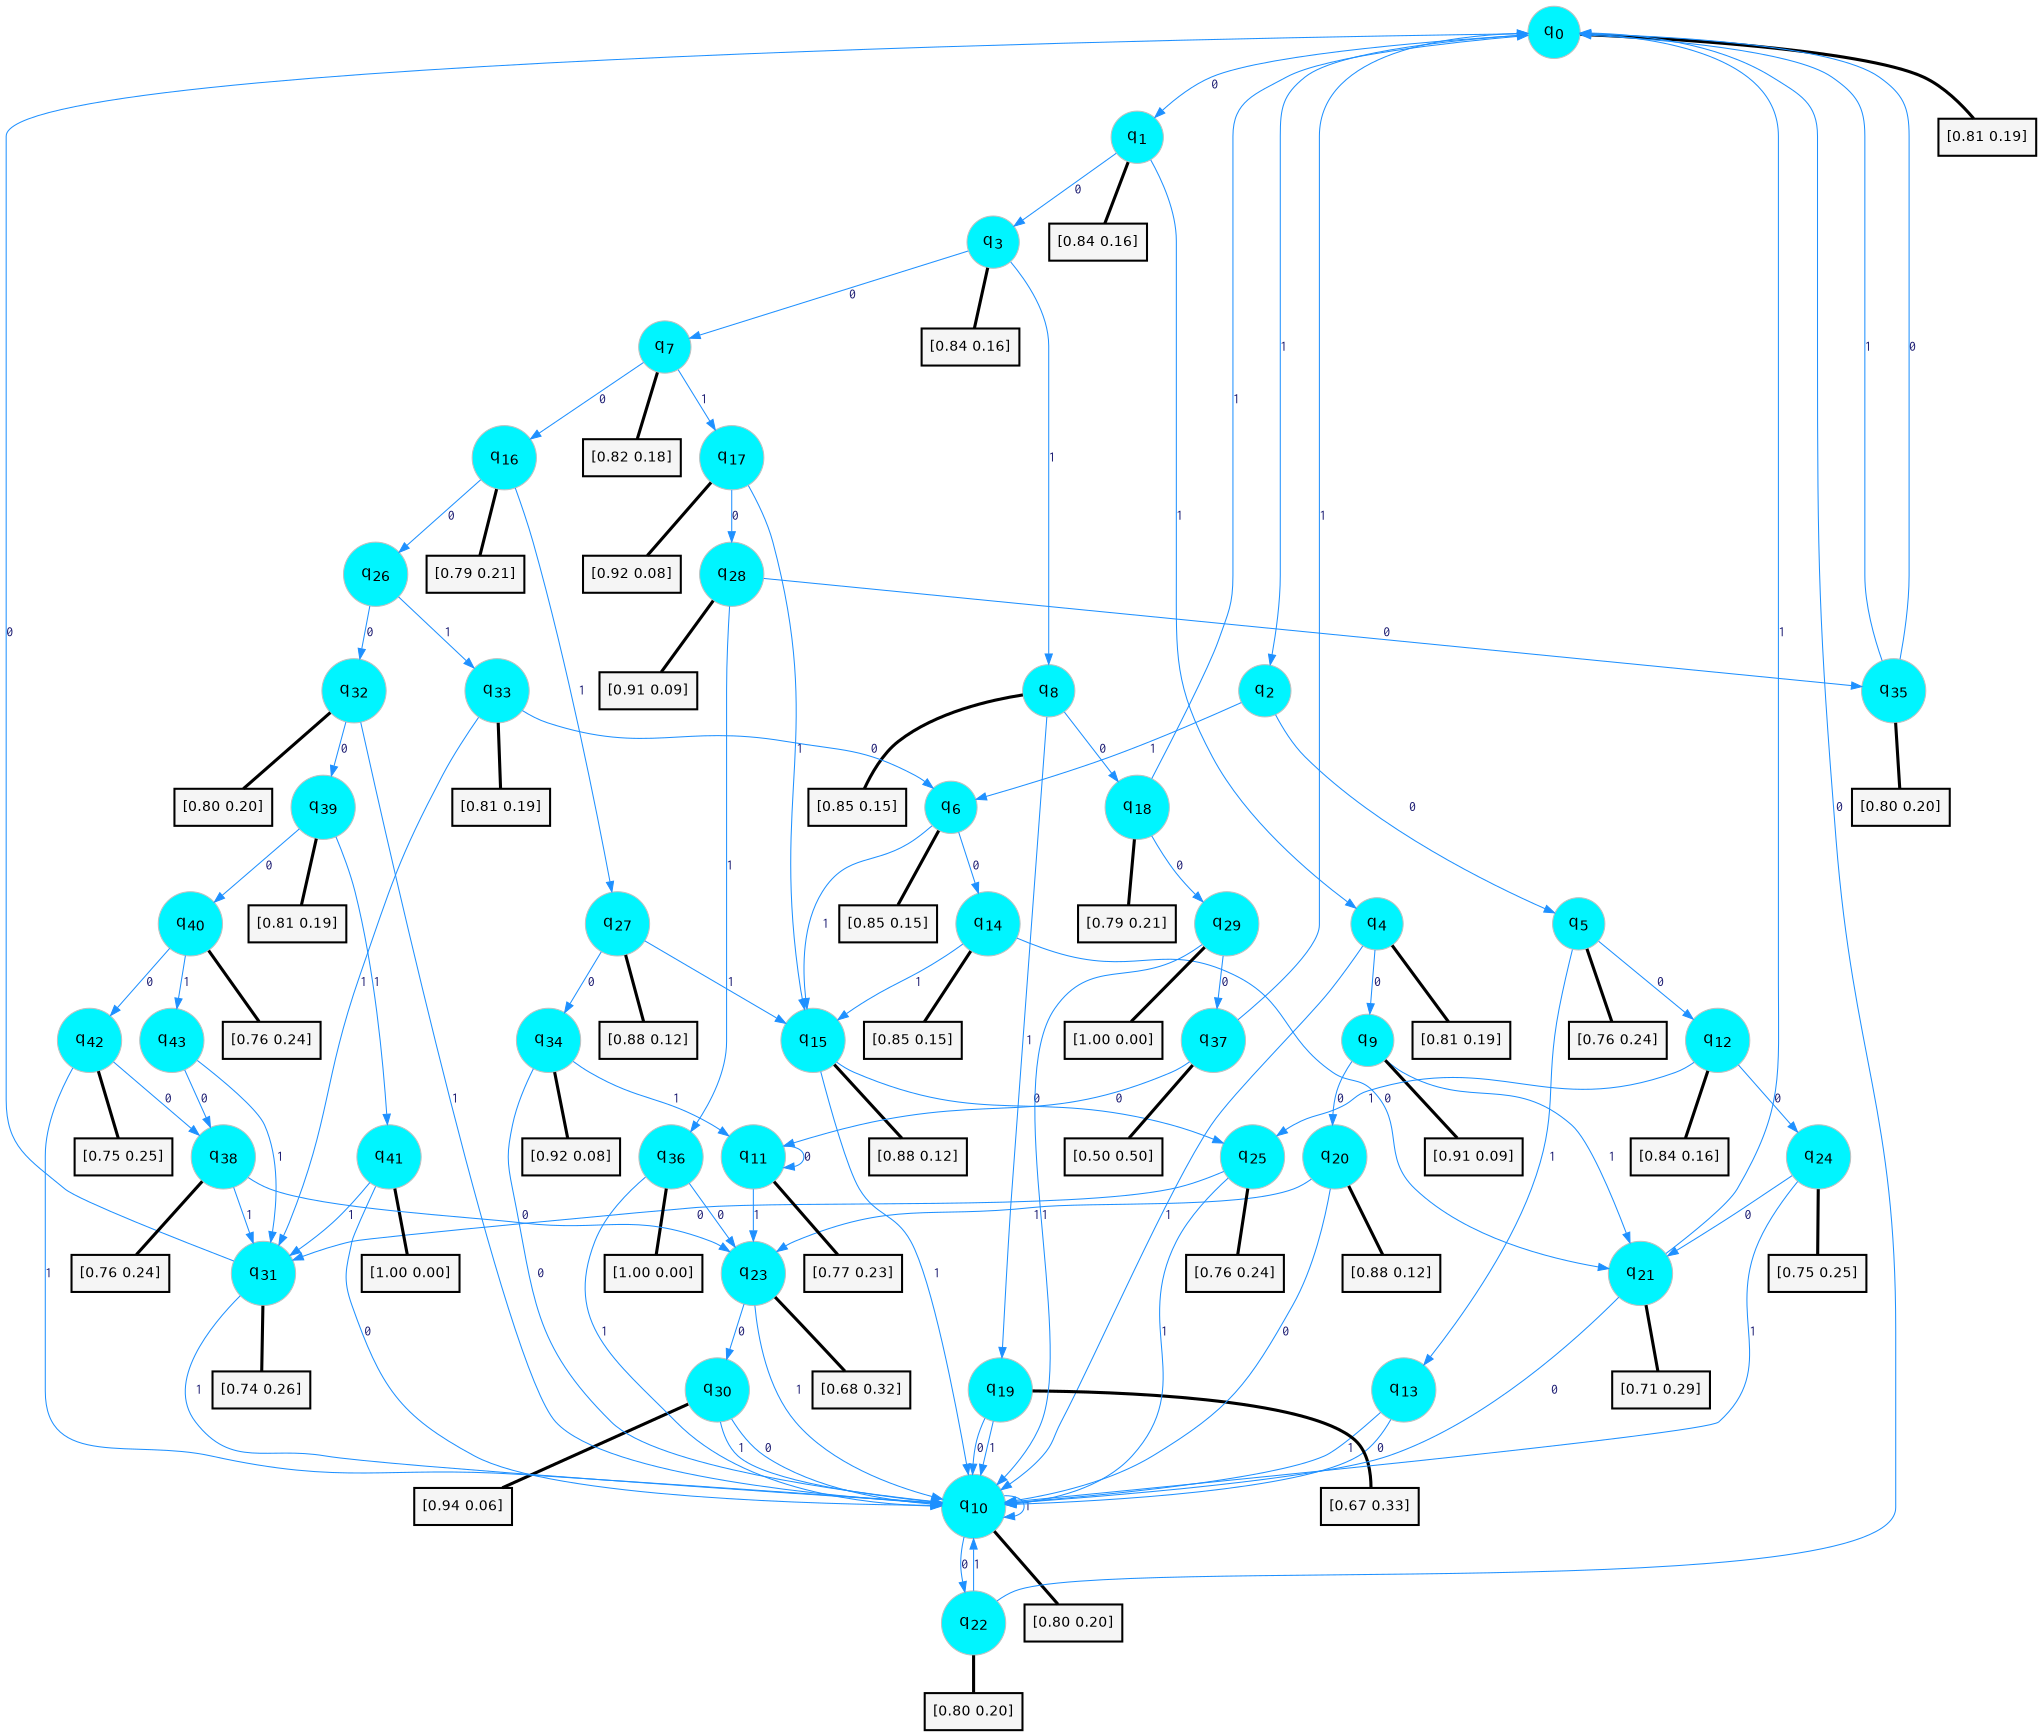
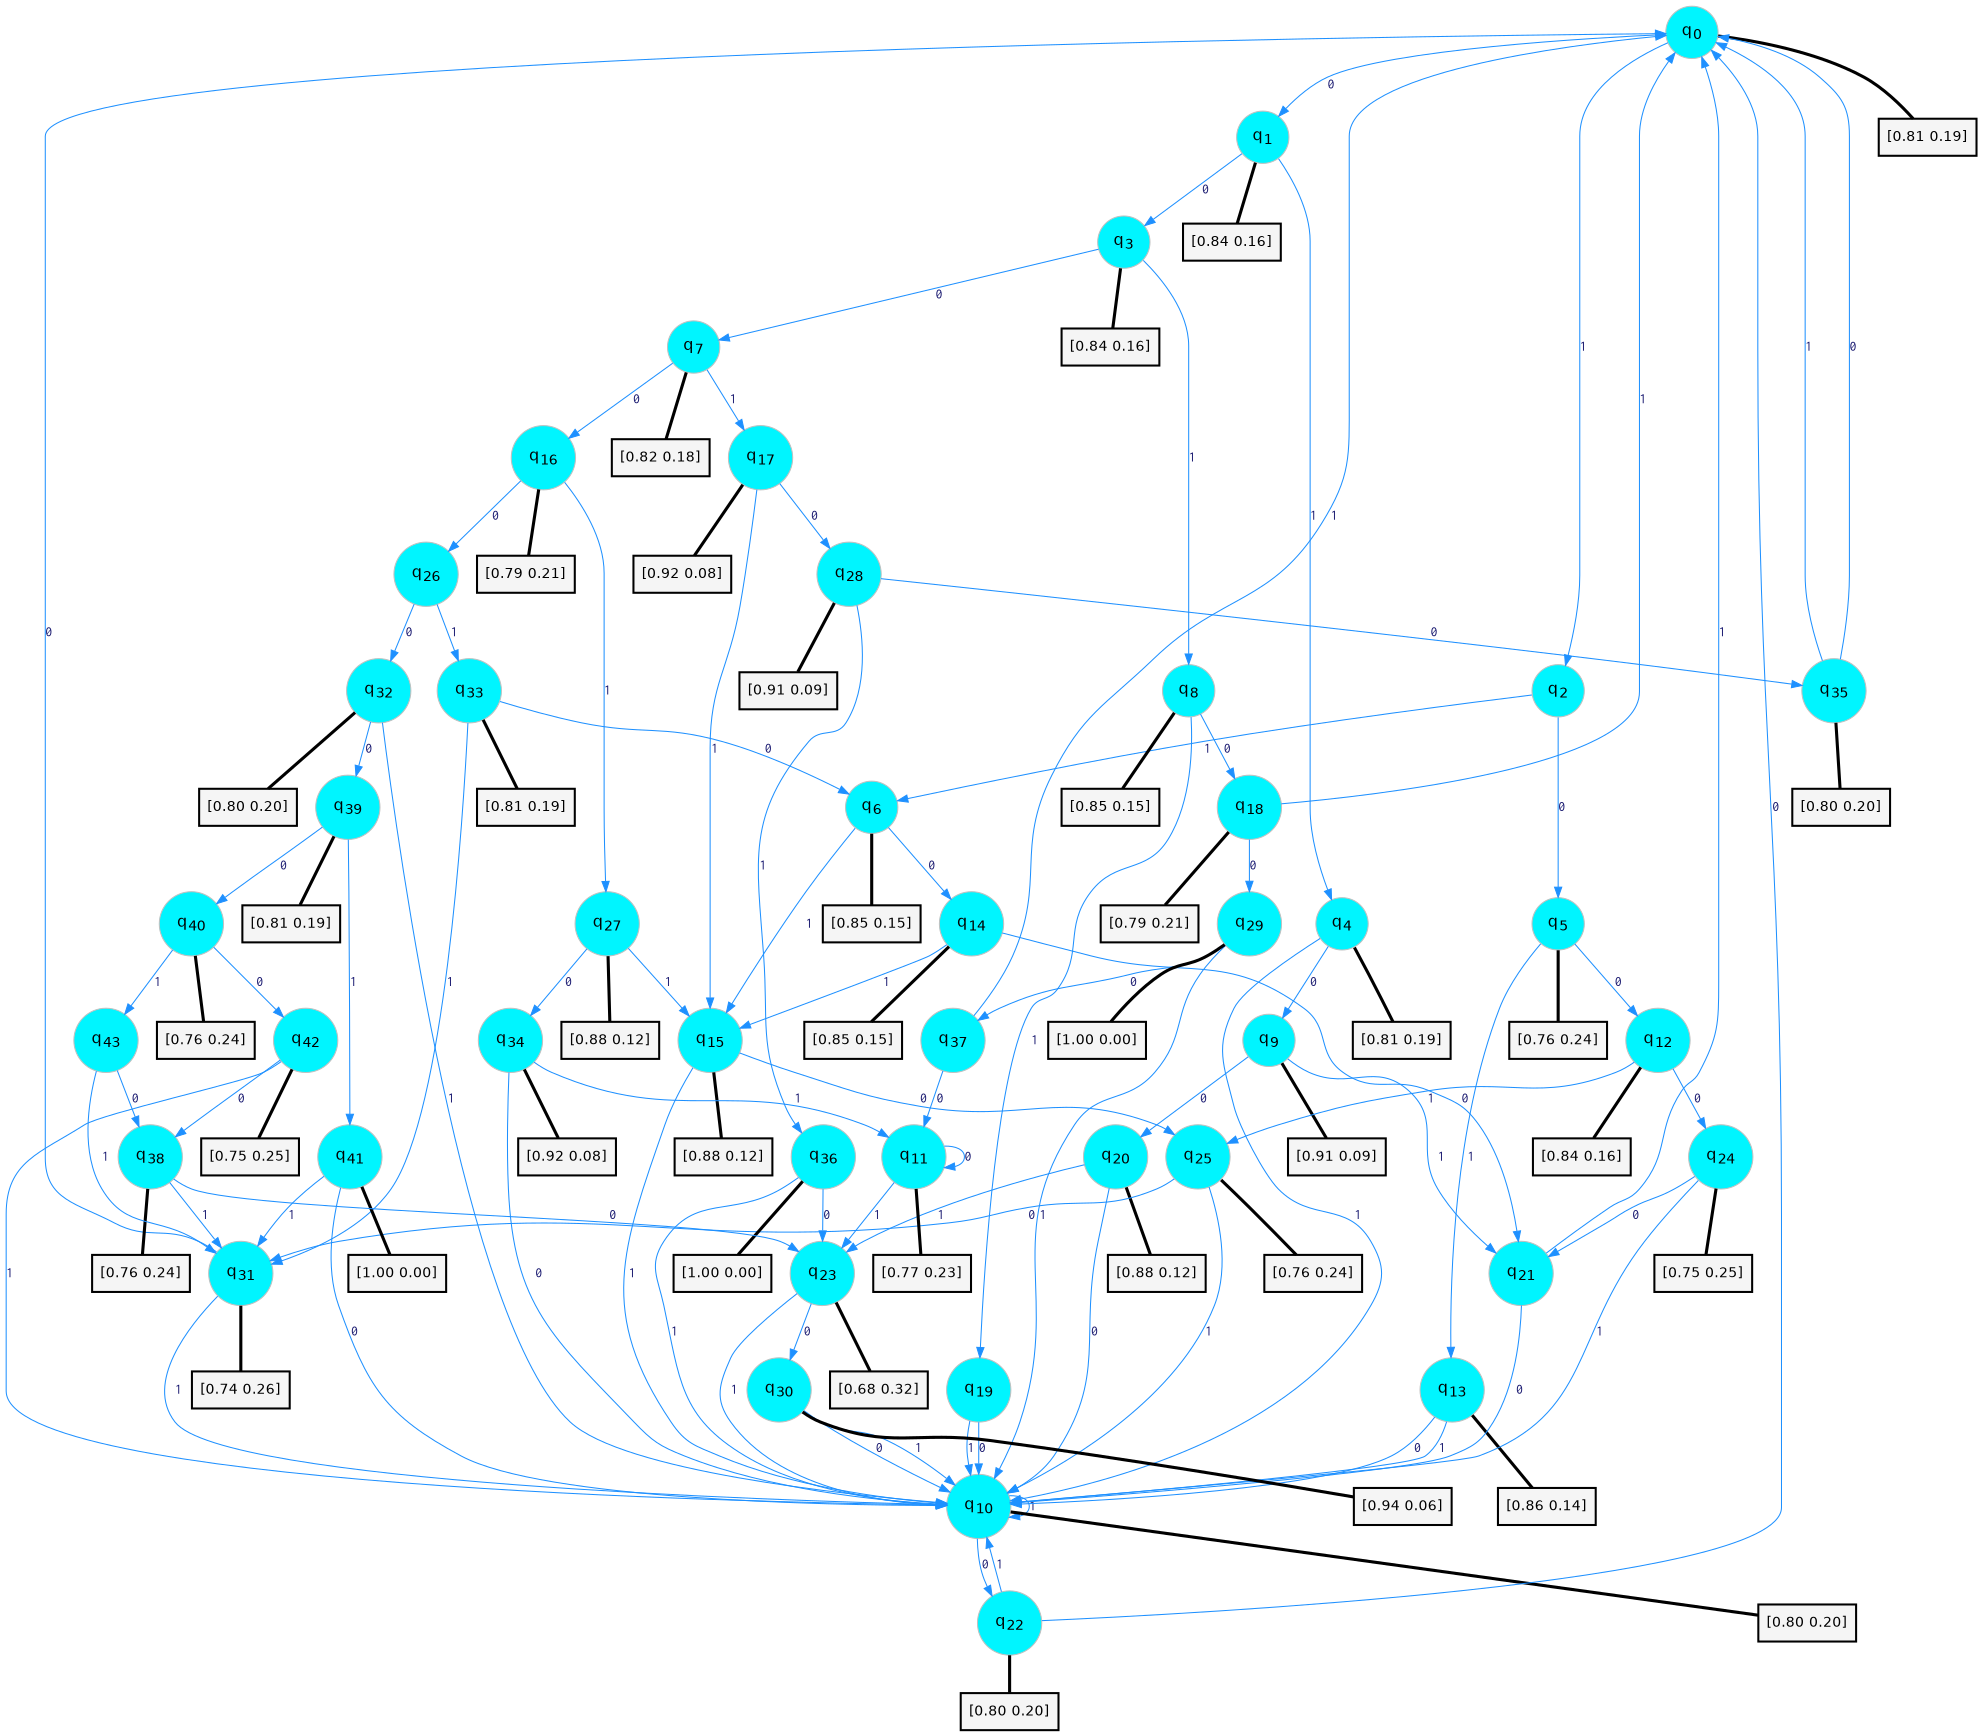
(1114, 1157) -> none
(1661, 1390) -> none
(1370, 1506) -> none
none -> (1547, 1506)
